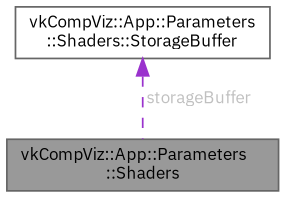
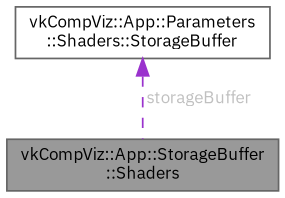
(143, 165) -> (143, 165)
